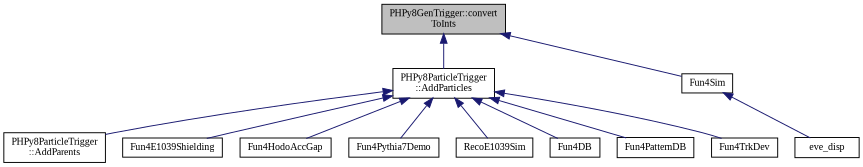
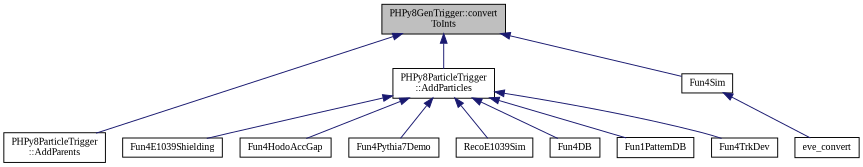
(244, 111) -> (245, 85)
(656, 148) -> (656, 148)
(827, 148) -> (827, 148)
